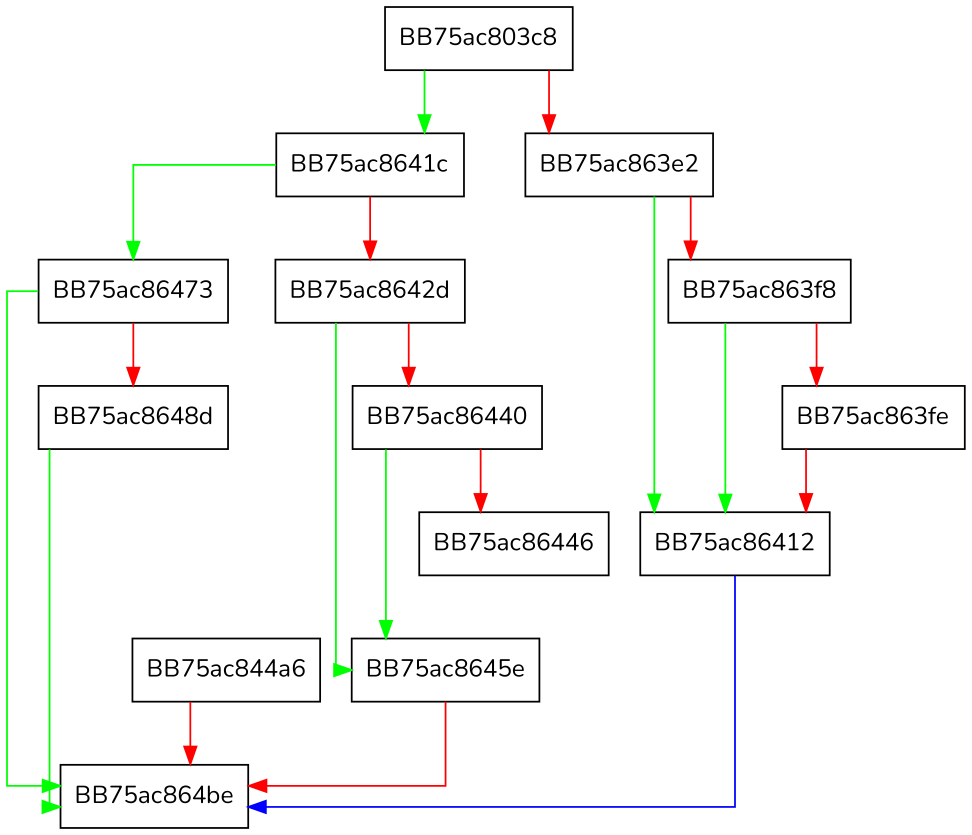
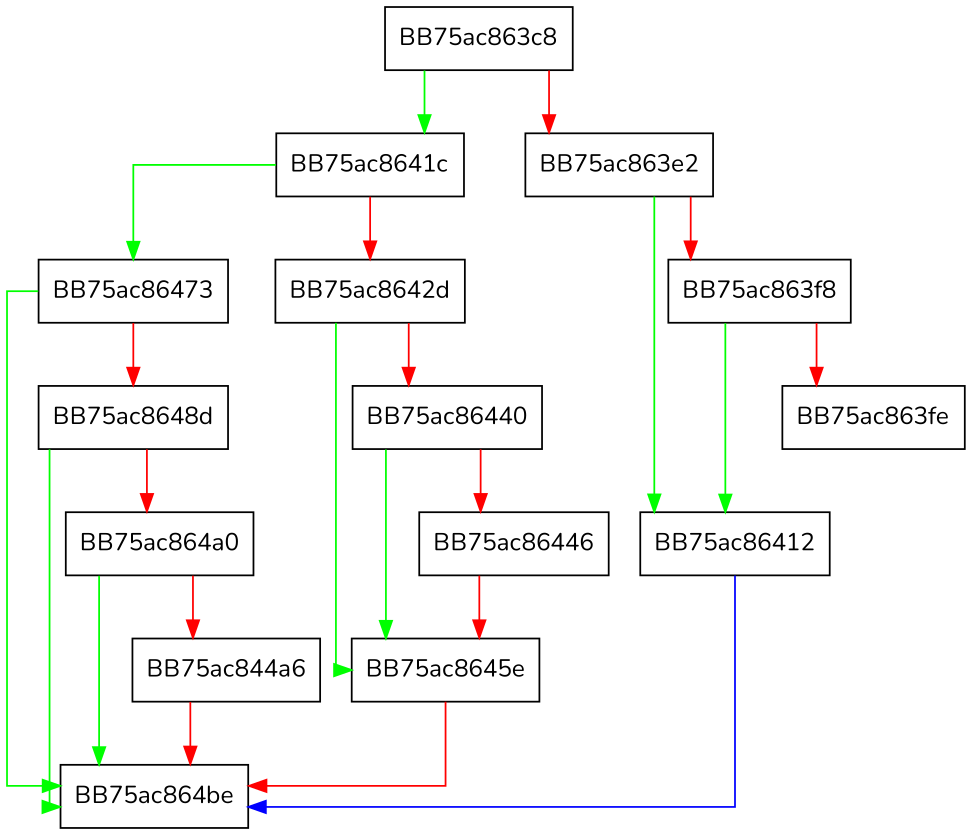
(479, 39) -> (479, 39)
(806, 472) -> none
none -> (160, 544)
none -> (479, 598)
